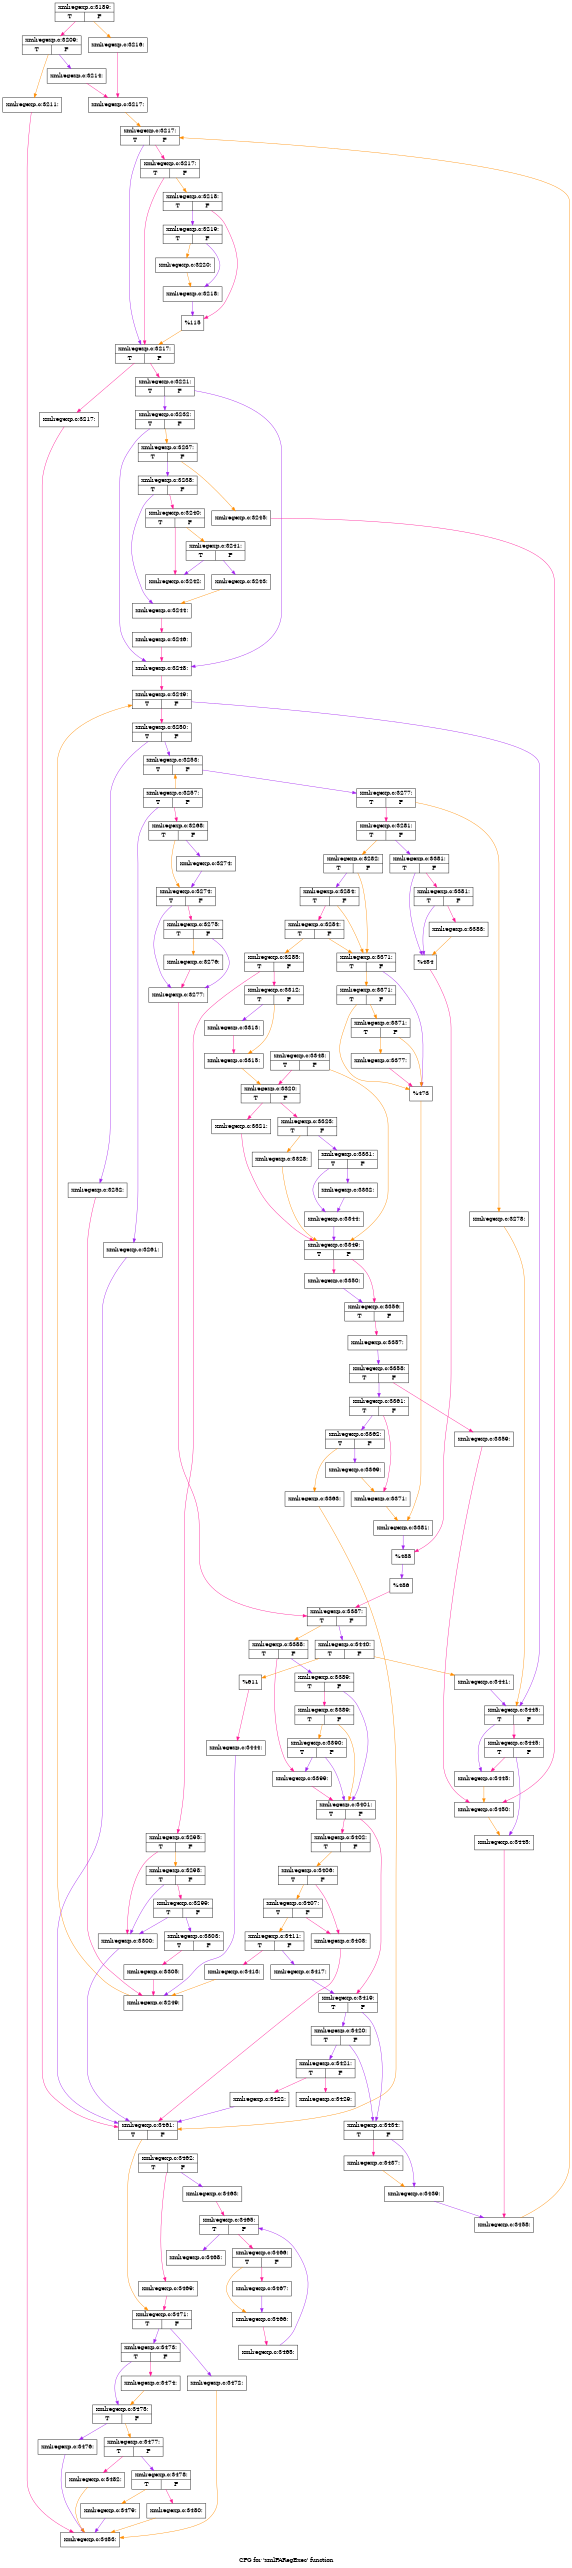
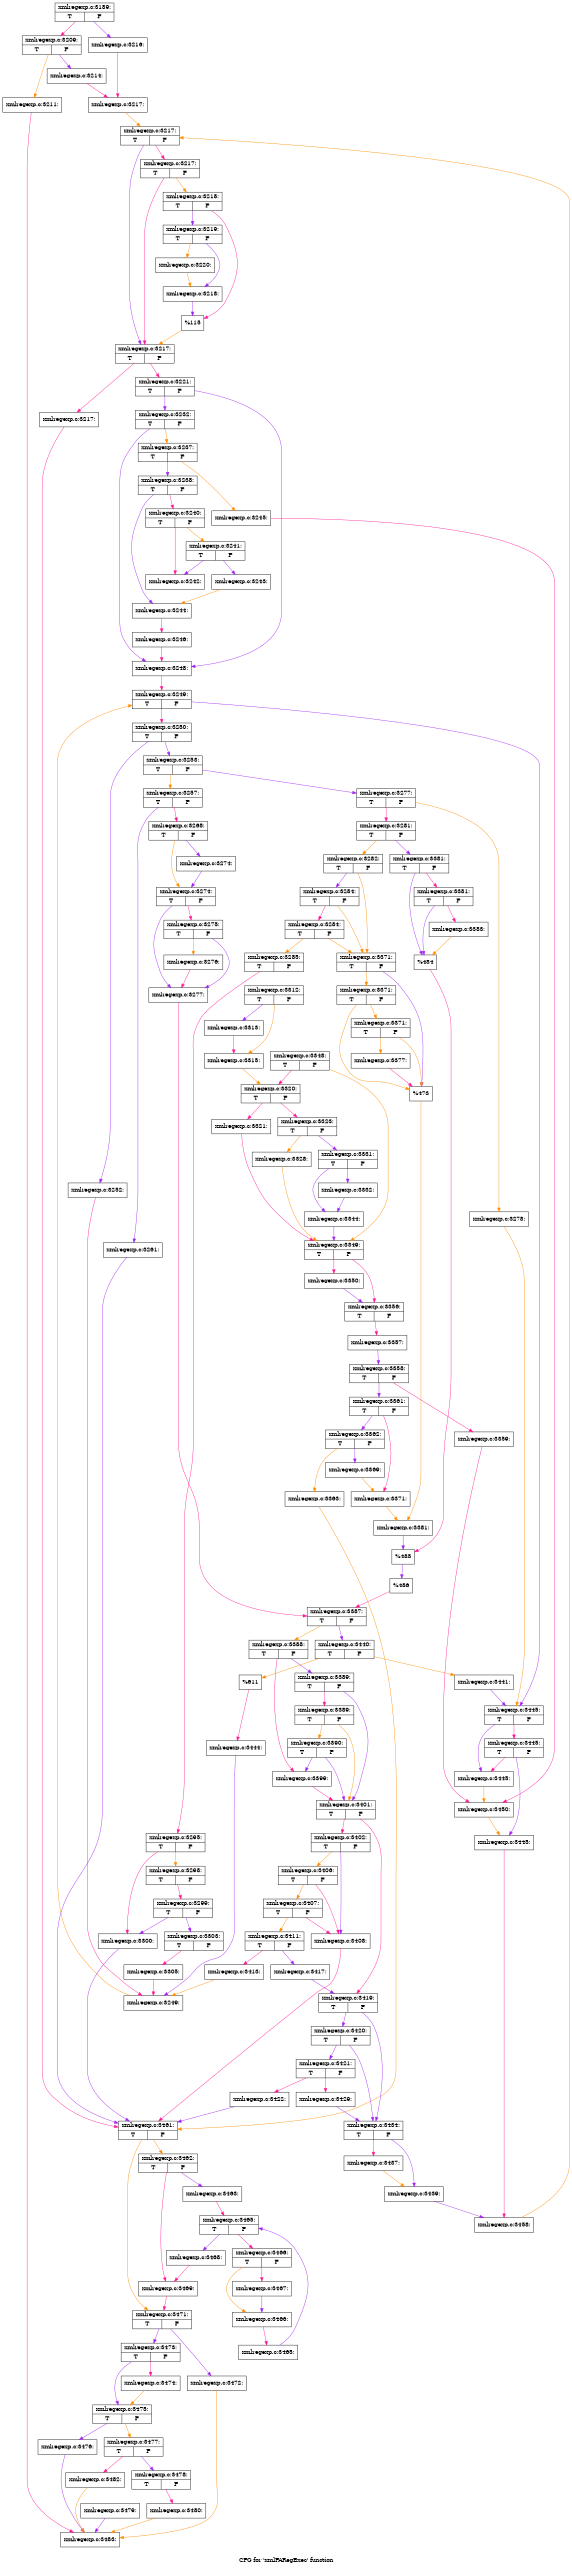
(101, 28) -> (101, 28)
(175, 784) -> (170, 780)
(274, 977) -> none
none -> (341, 1891)
(145, 1905) -> none
none -> (348, 2114)
none -> (157, 2145)
none -> (183, 2272)
(136, 2495) -> none
